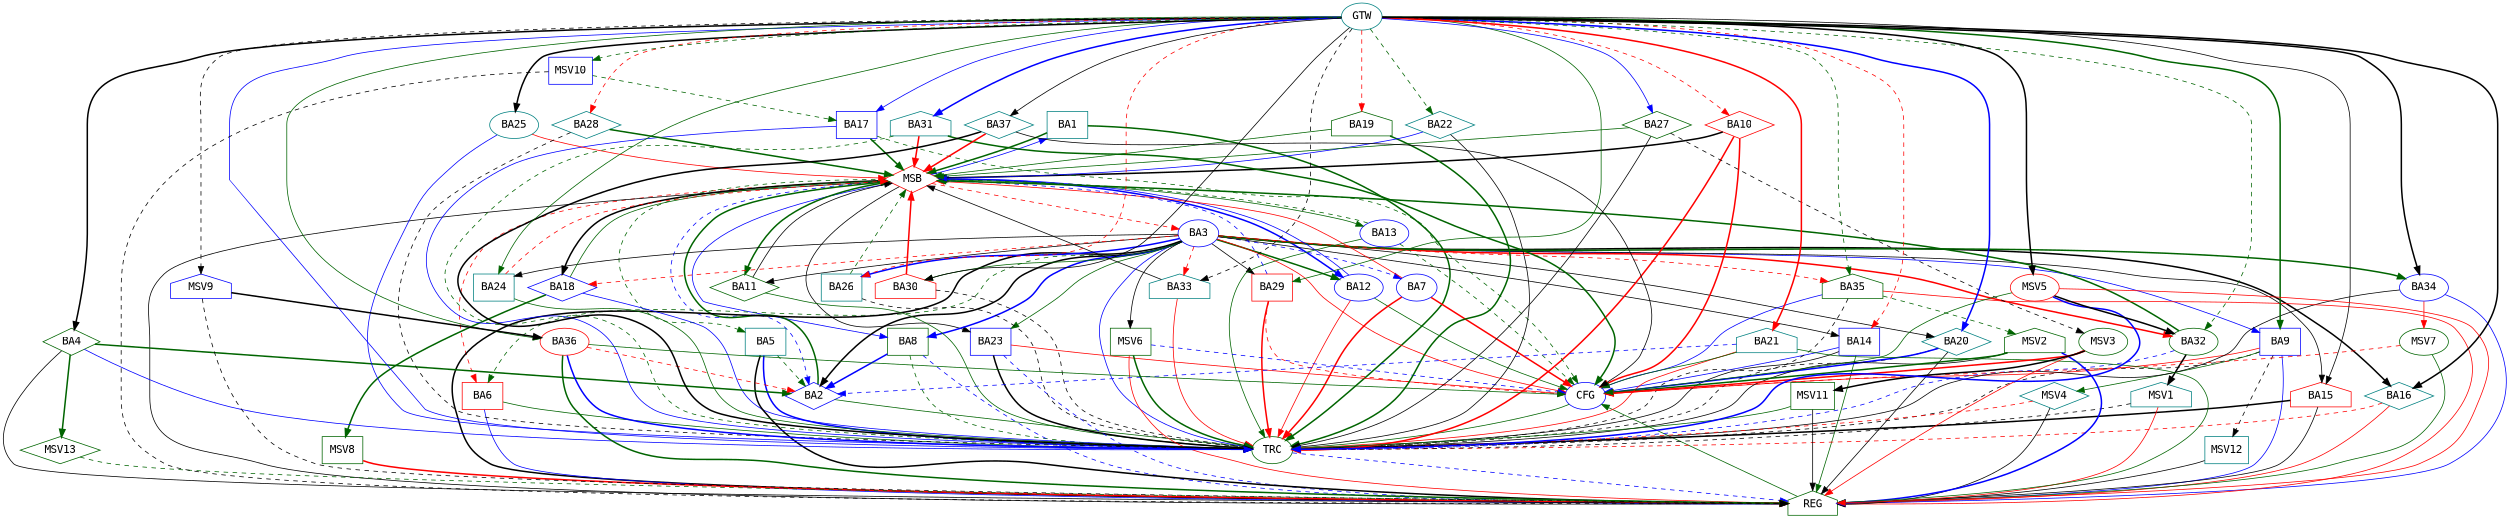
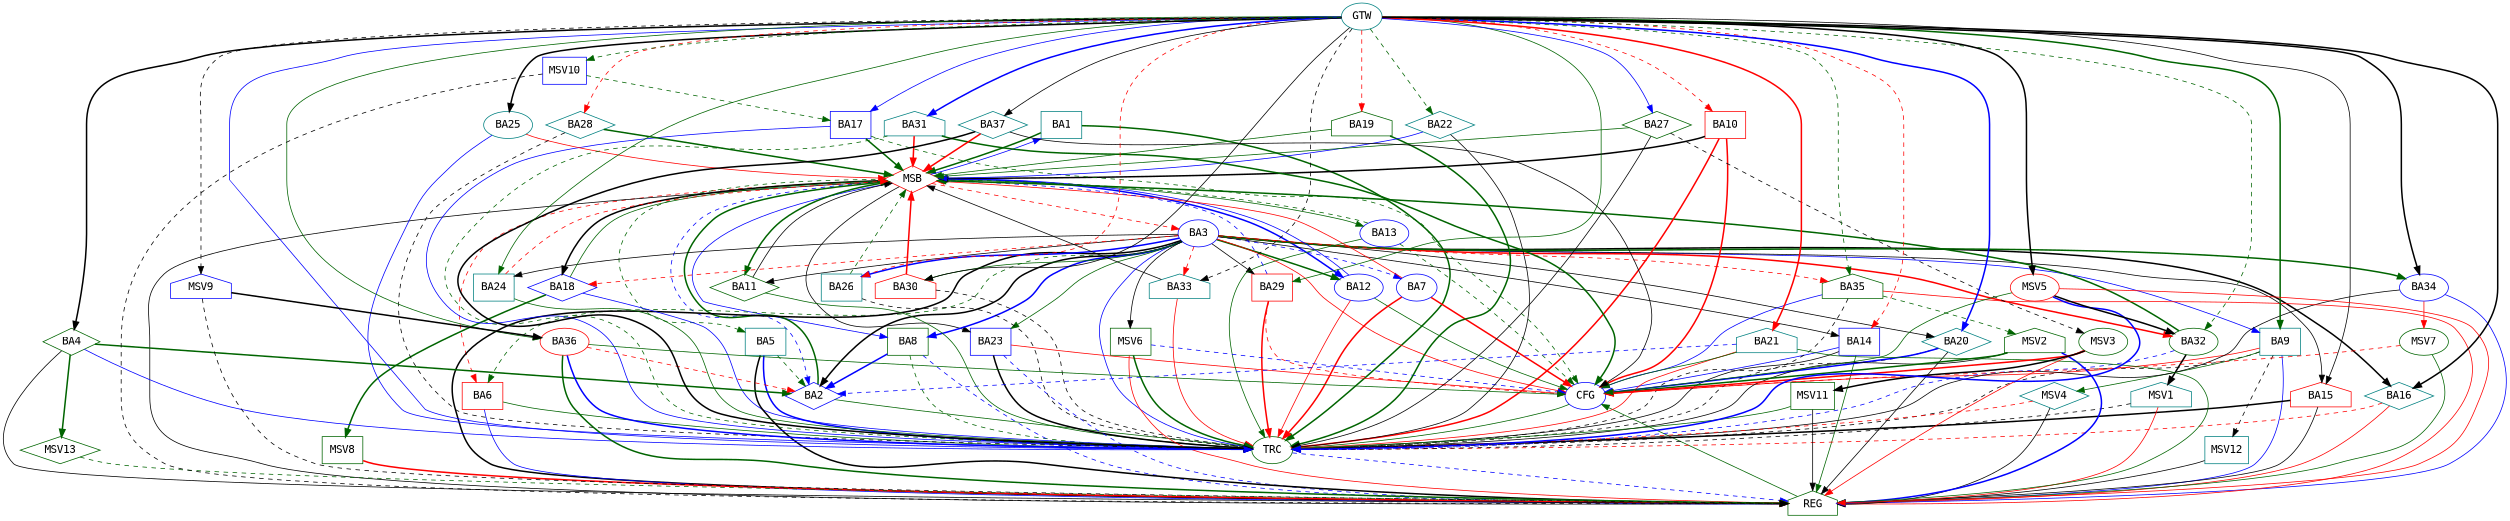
(1740, 125) -> (1725, 125)
(2280, 342) -> (2280, 342)
